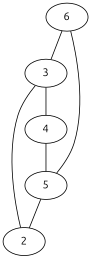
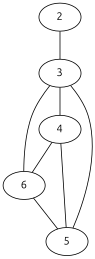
none -> (42, 157)
(35, 214) -> (92, 156)
